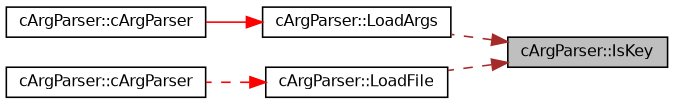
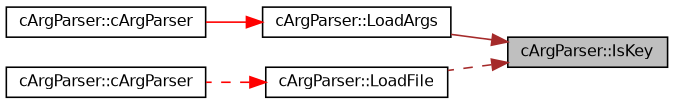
(471, 37) -> (471, 37)
